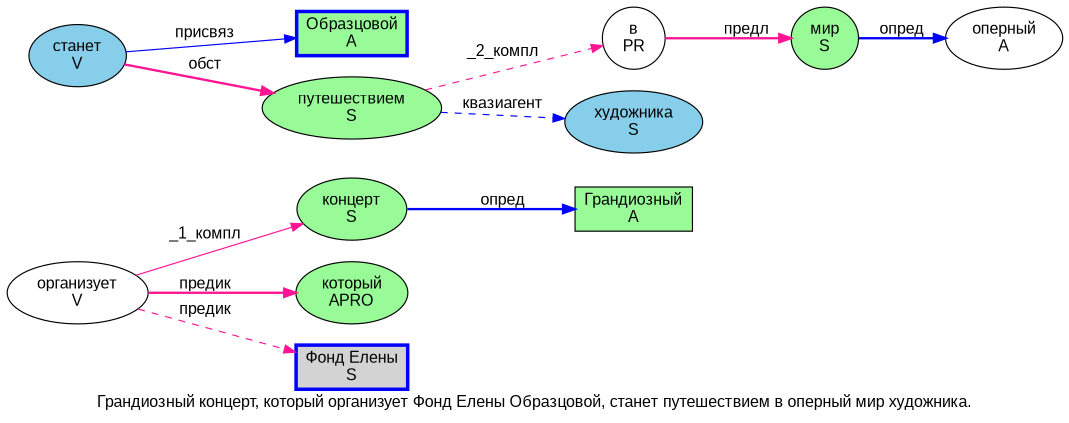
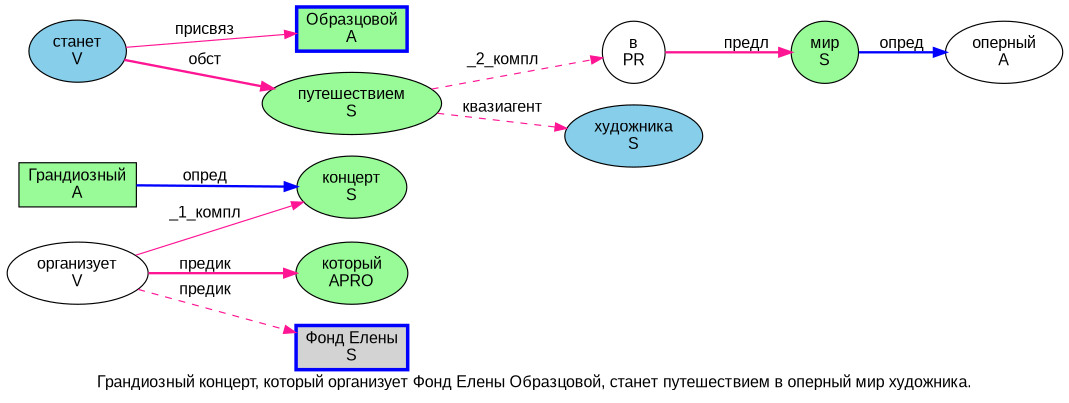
(205, 45) -> (205, 41)
(497, 115) -> (496, 120)
(485, 209) -> (211, 186)
